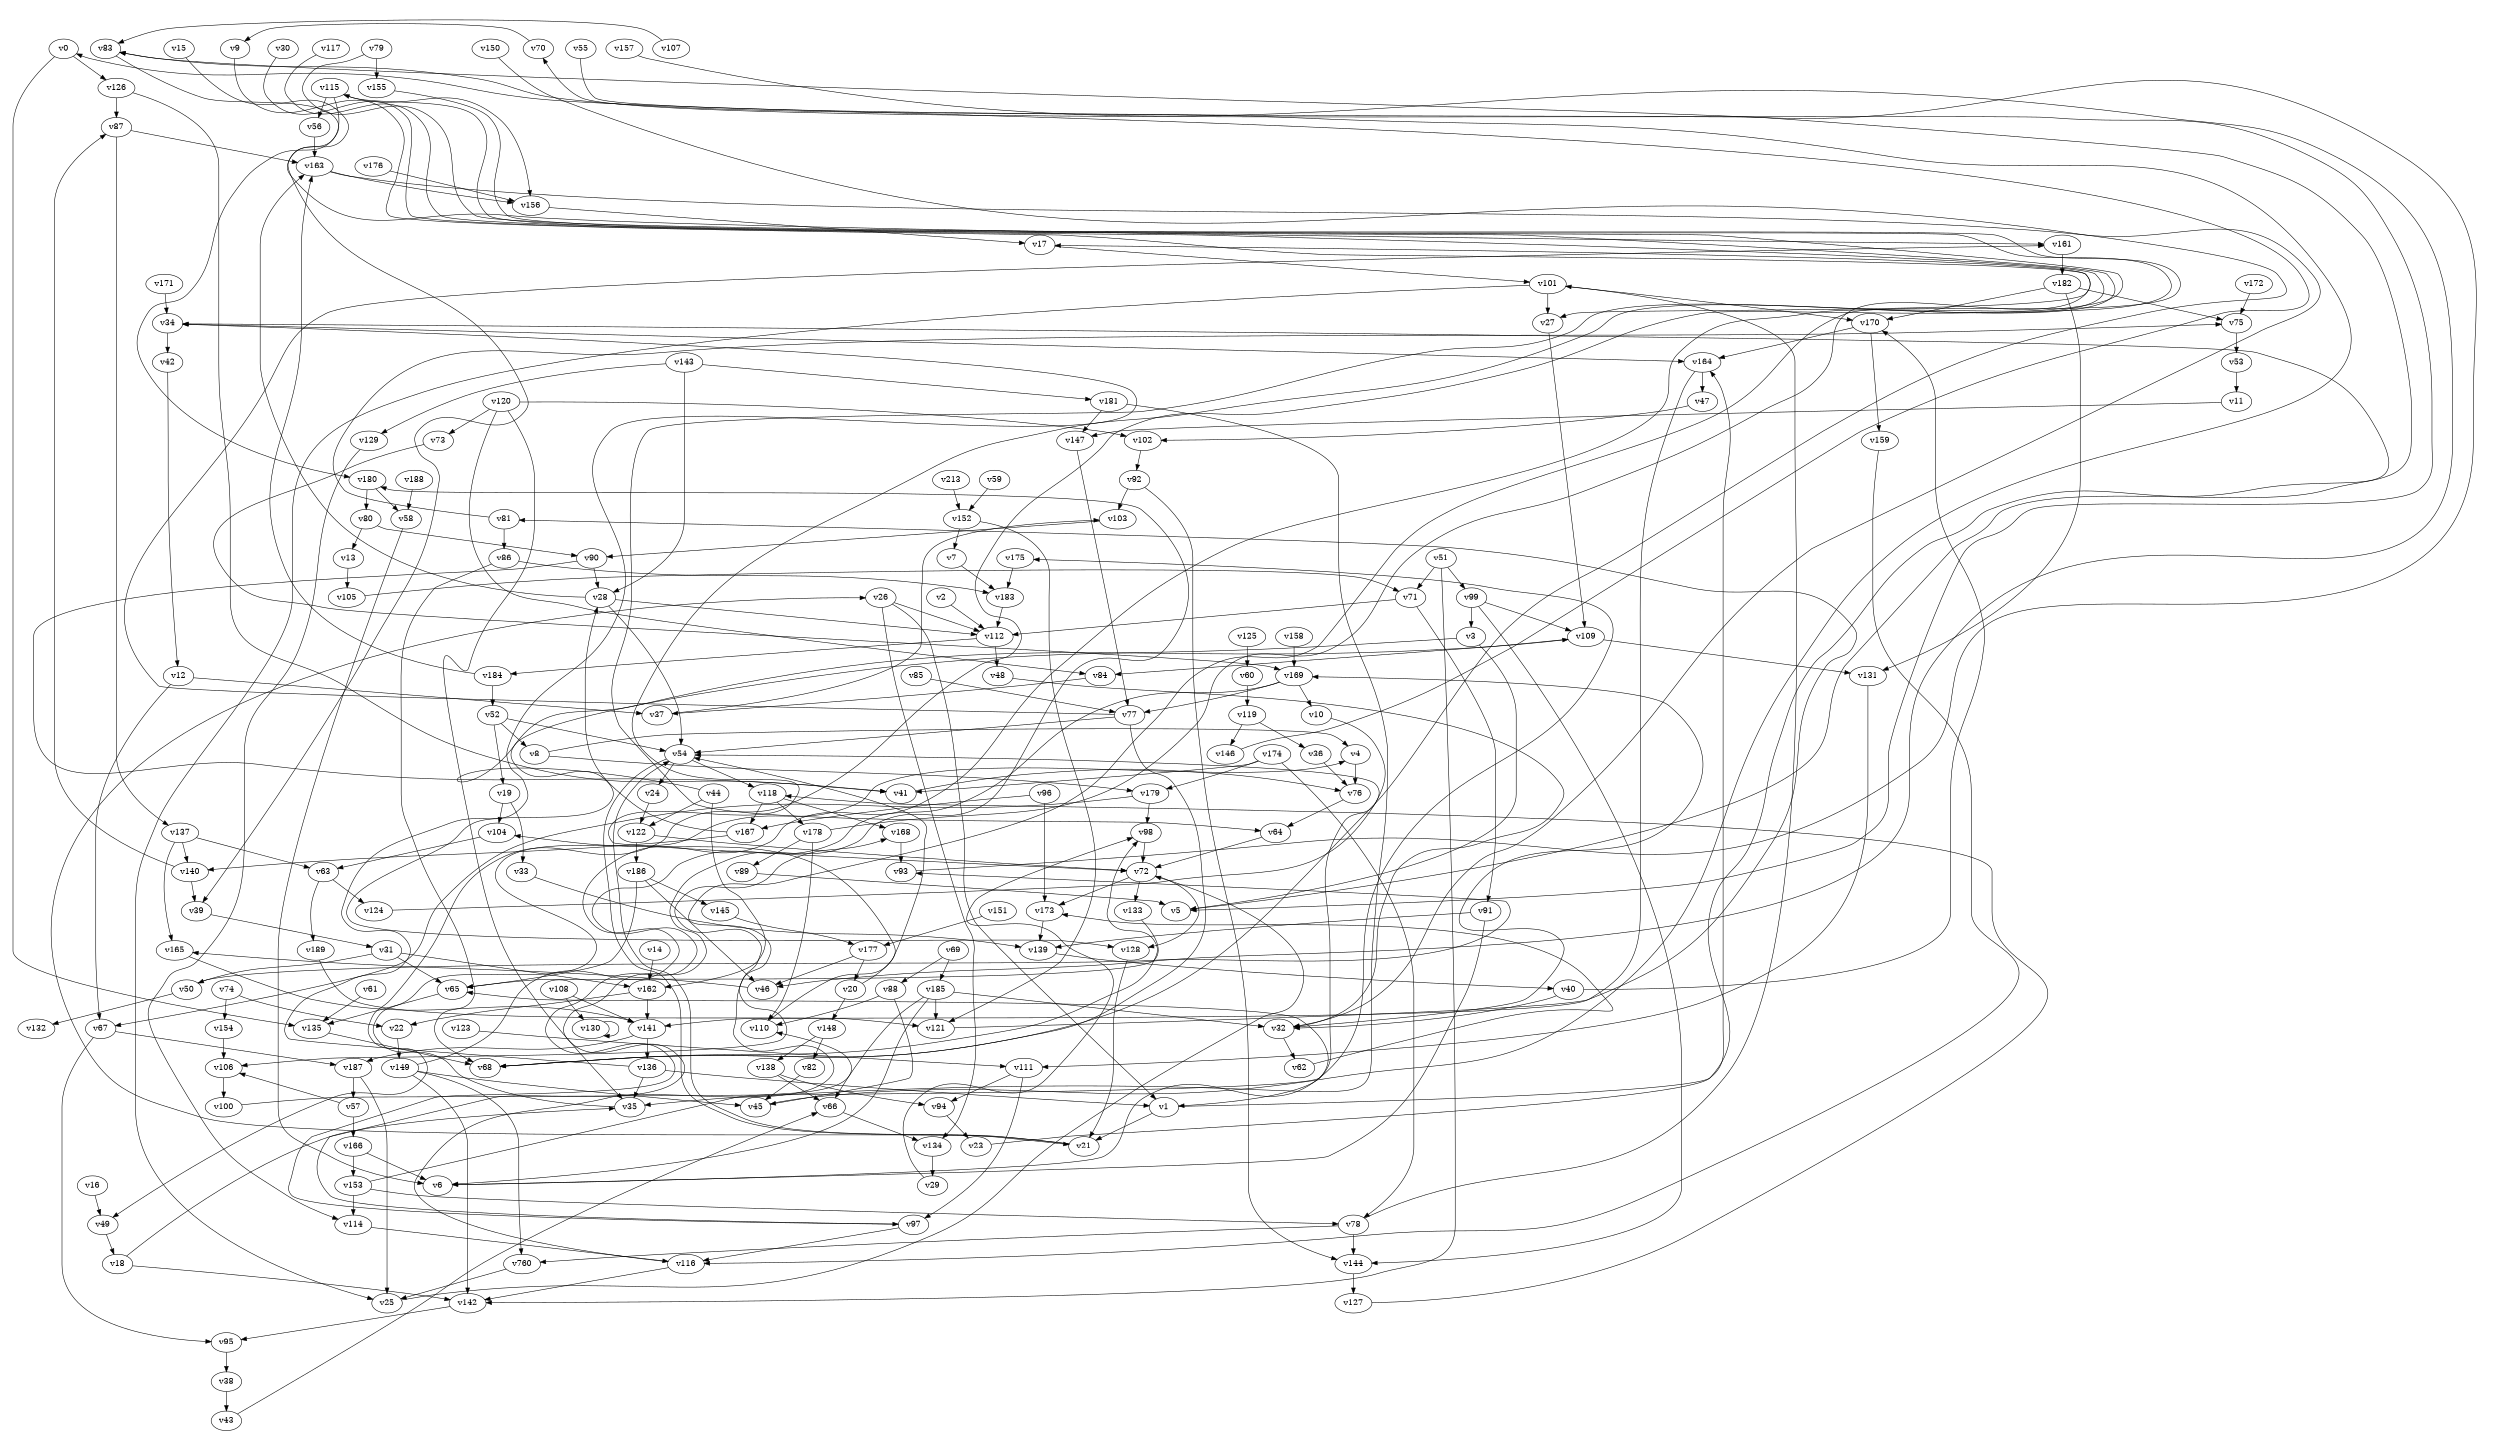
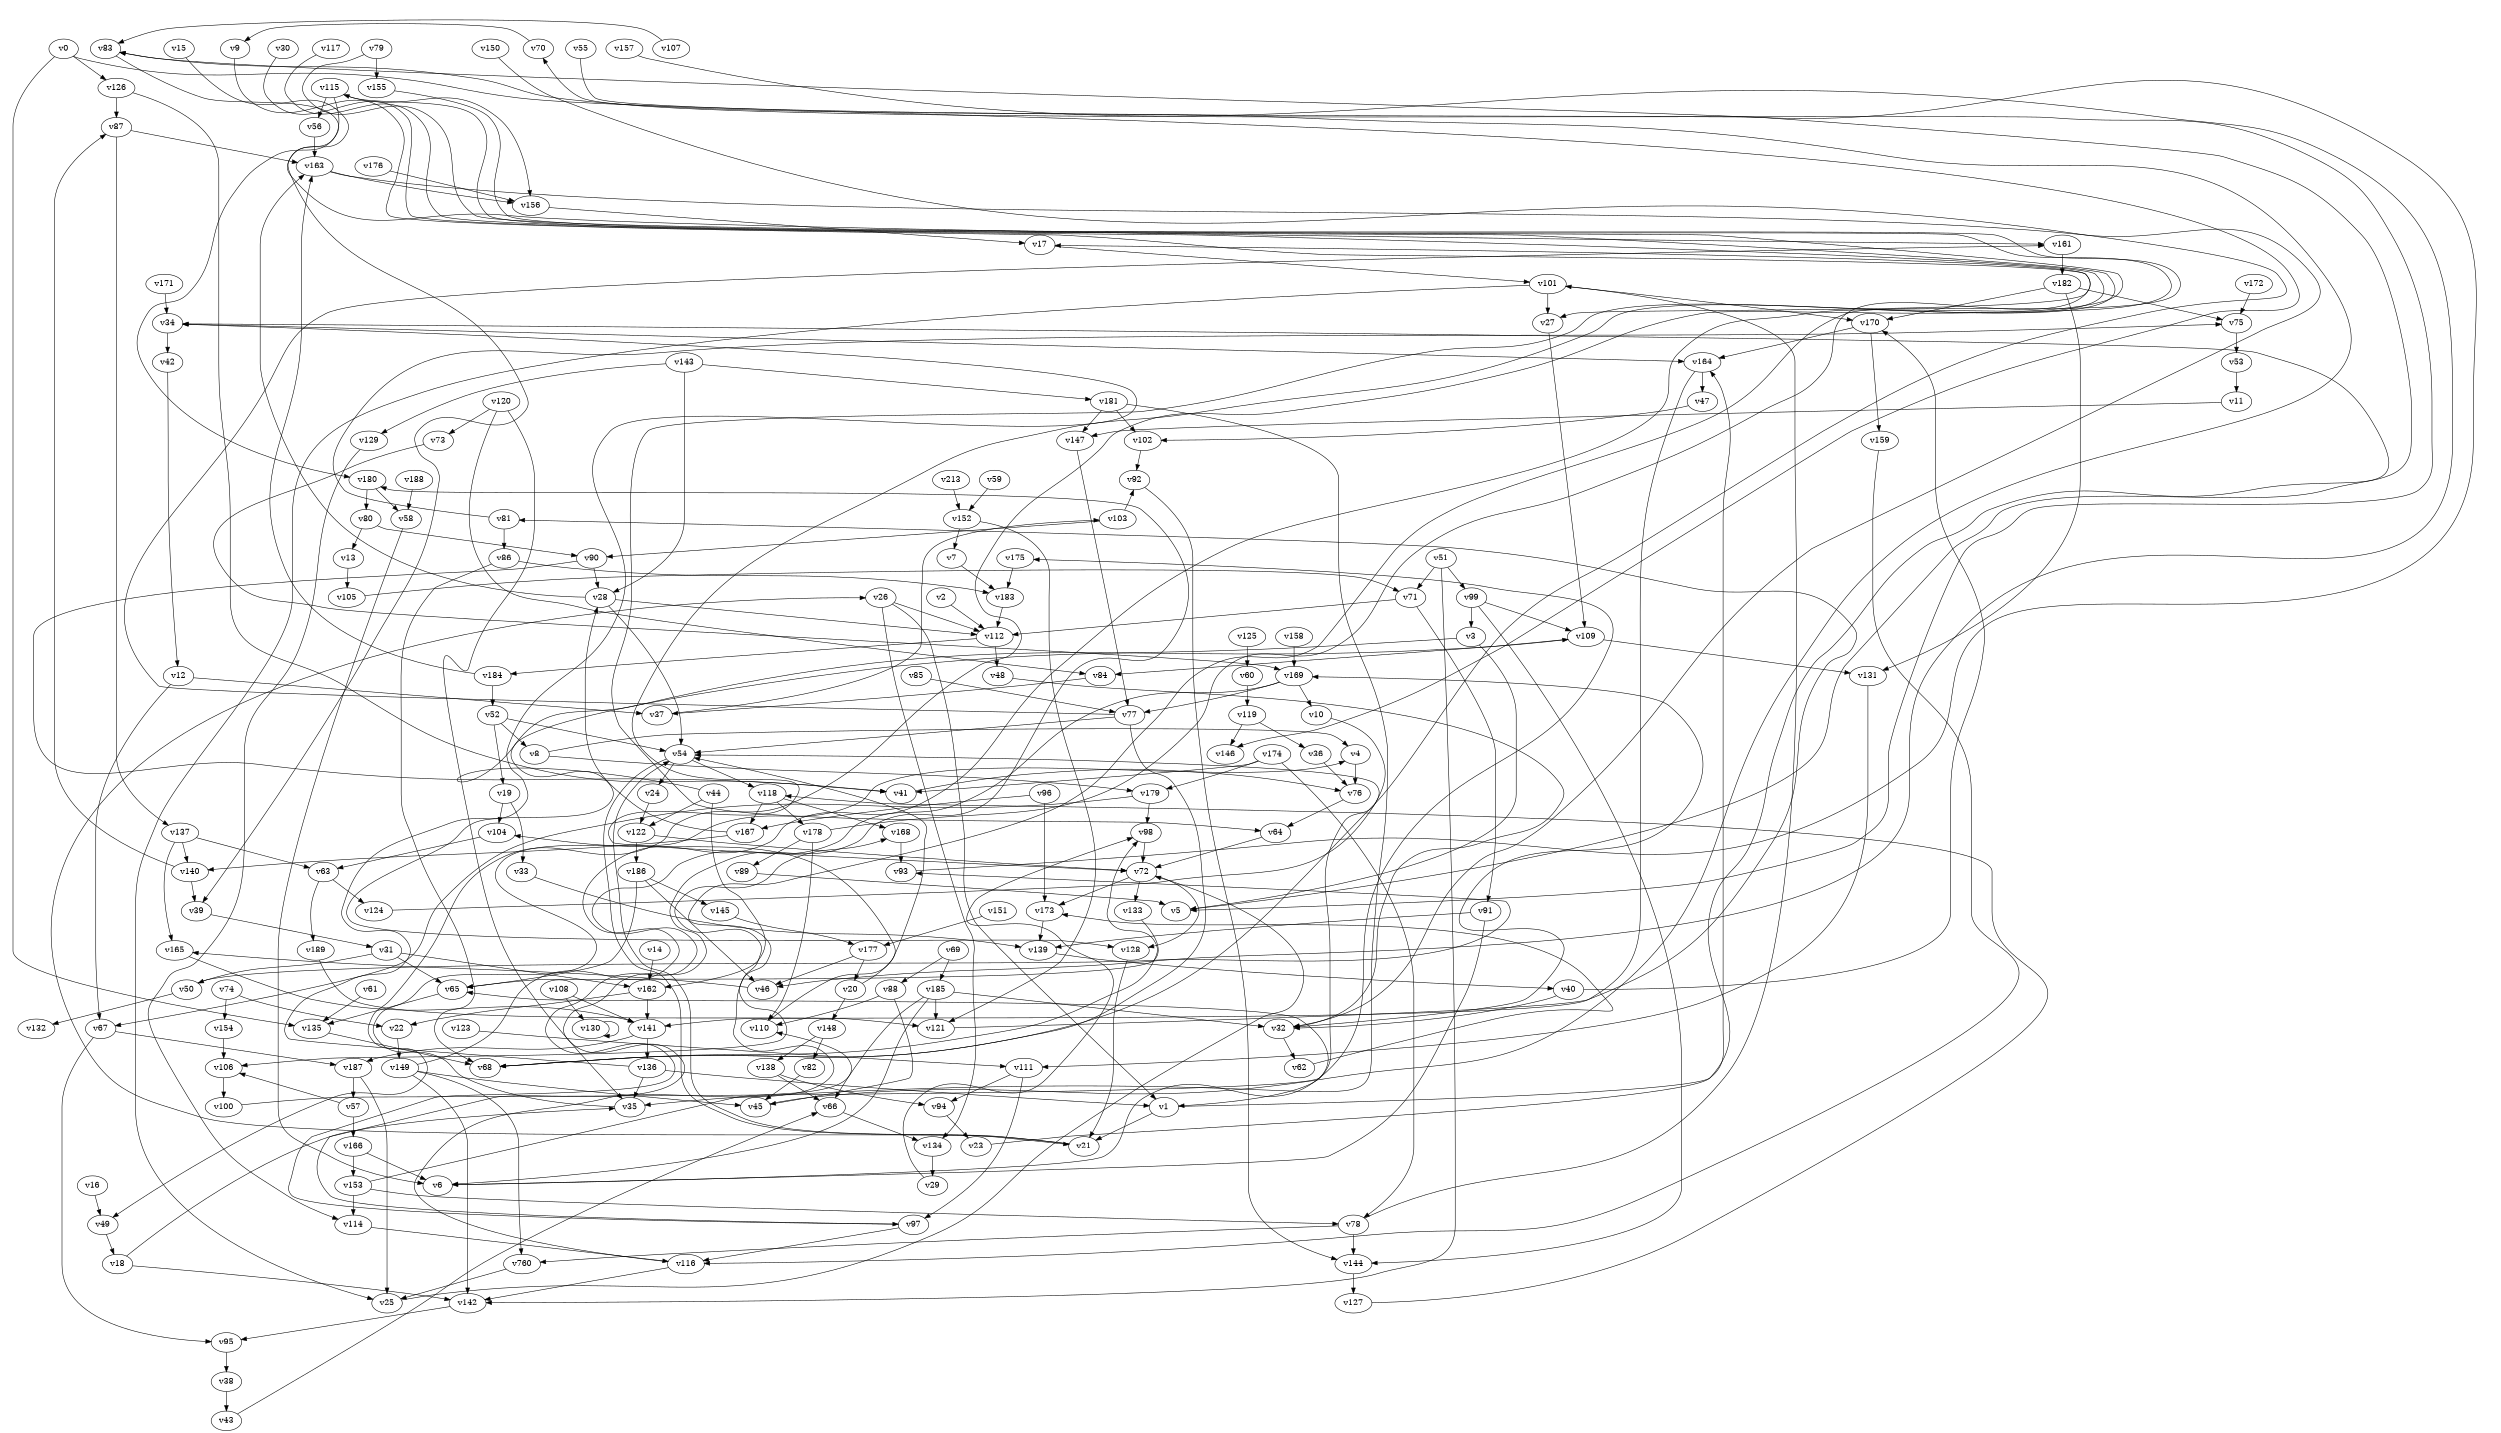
(1797, 158) -> (1783, 158)
(821, 408) -> (1128, 423)
(1124, 496) -> (1128, 503)
